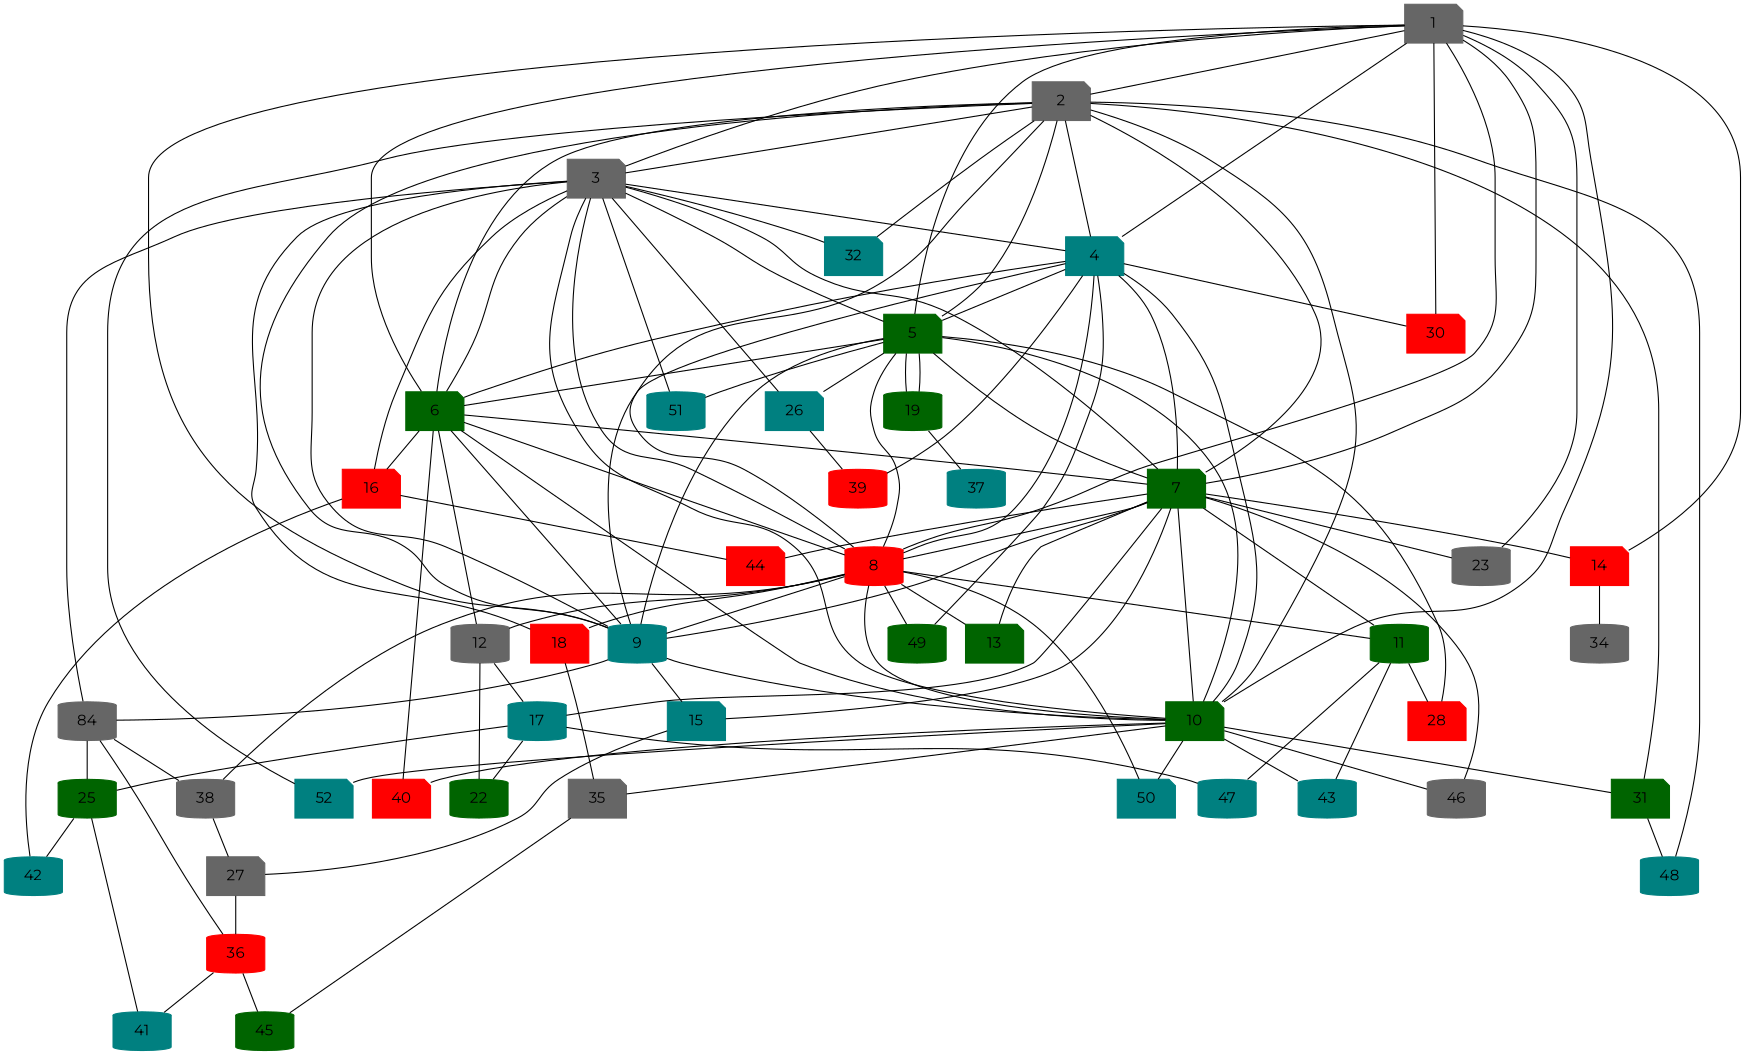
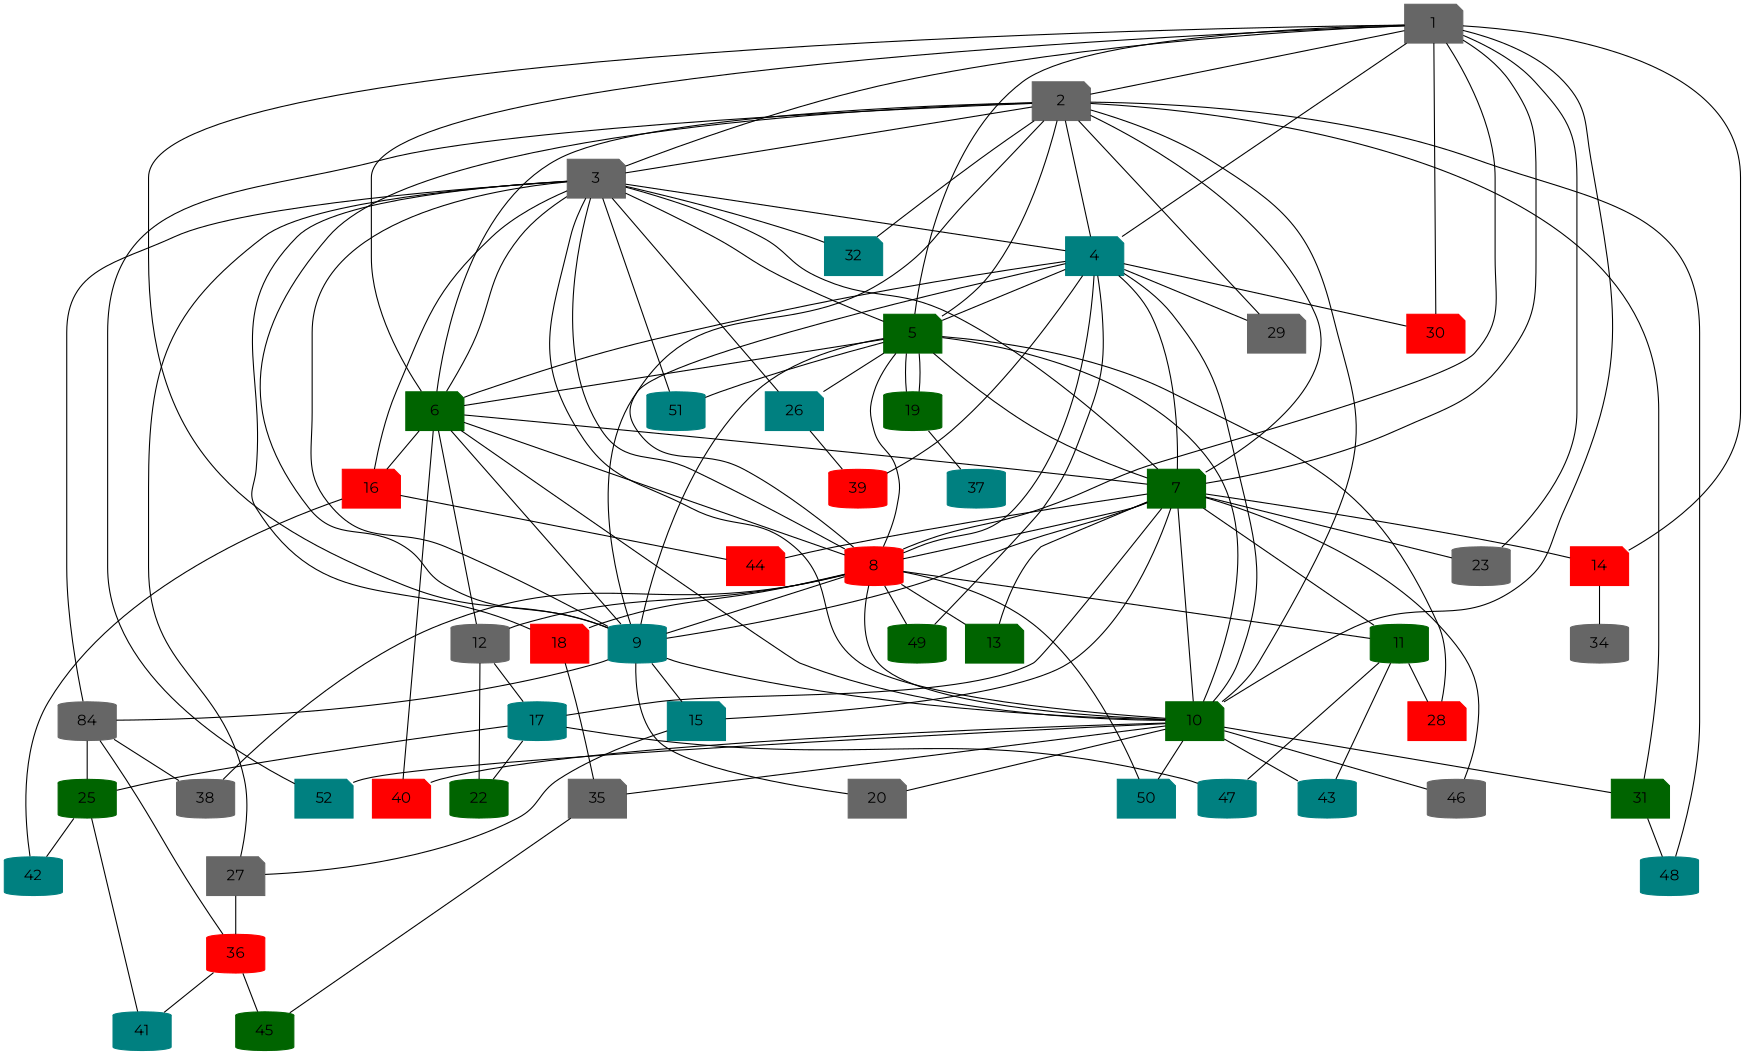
none -> (1277, 334)
none -> (877, 799)
(221, 838) -> (157, 385)
